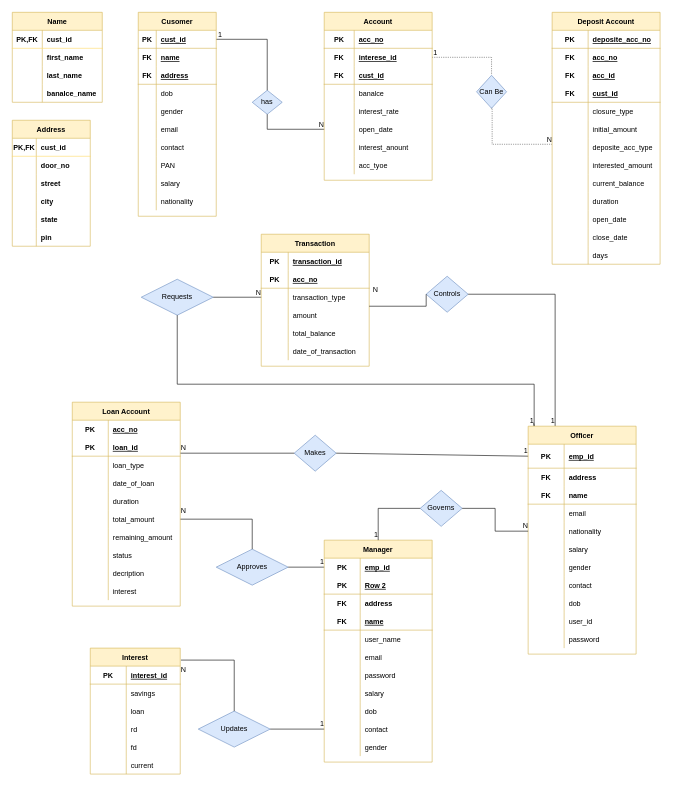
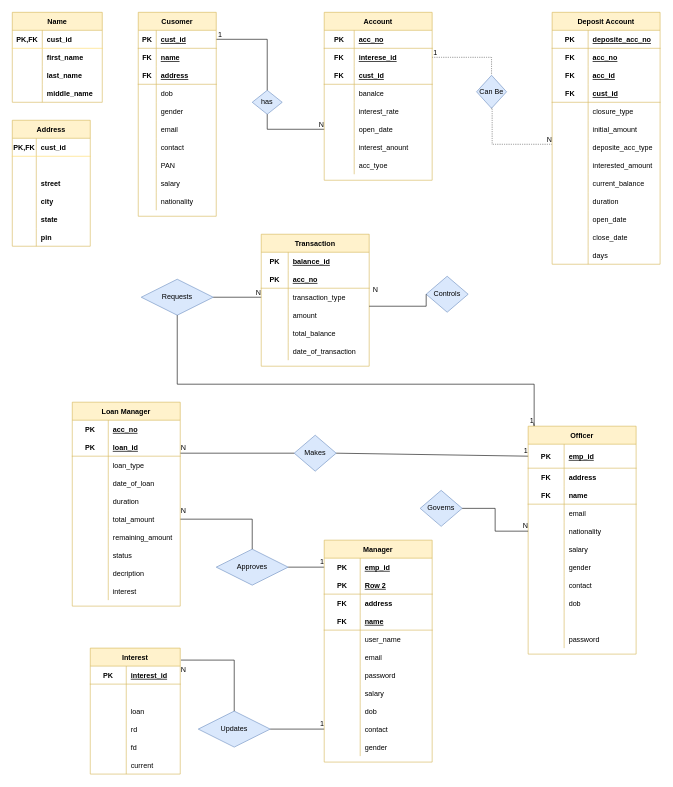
(70, 94) -> (67, 94)
(63, 165) -> none
(319, 262) -> (311, 262)
(555, 316) -> none
(126, 412) -> (126, 412)
(384, 509) -> none
(600, 621) -> none
(153, 693) -> none
